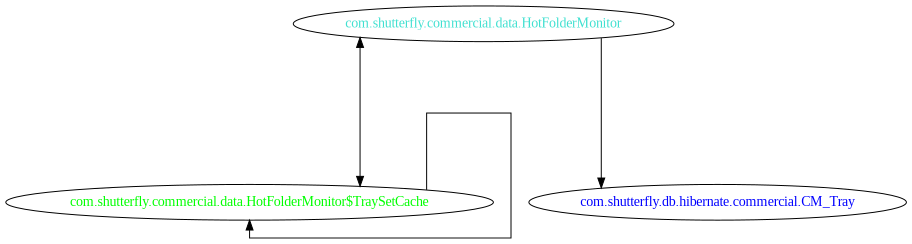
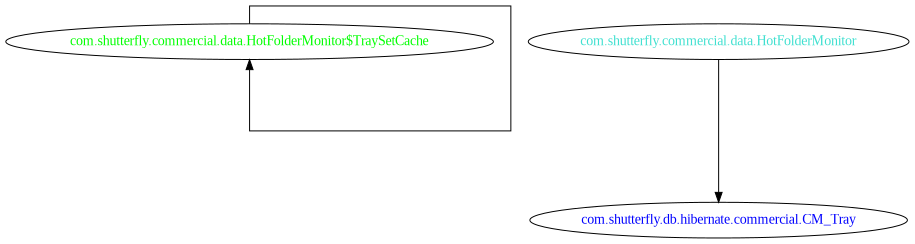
(360, 112) -> none
